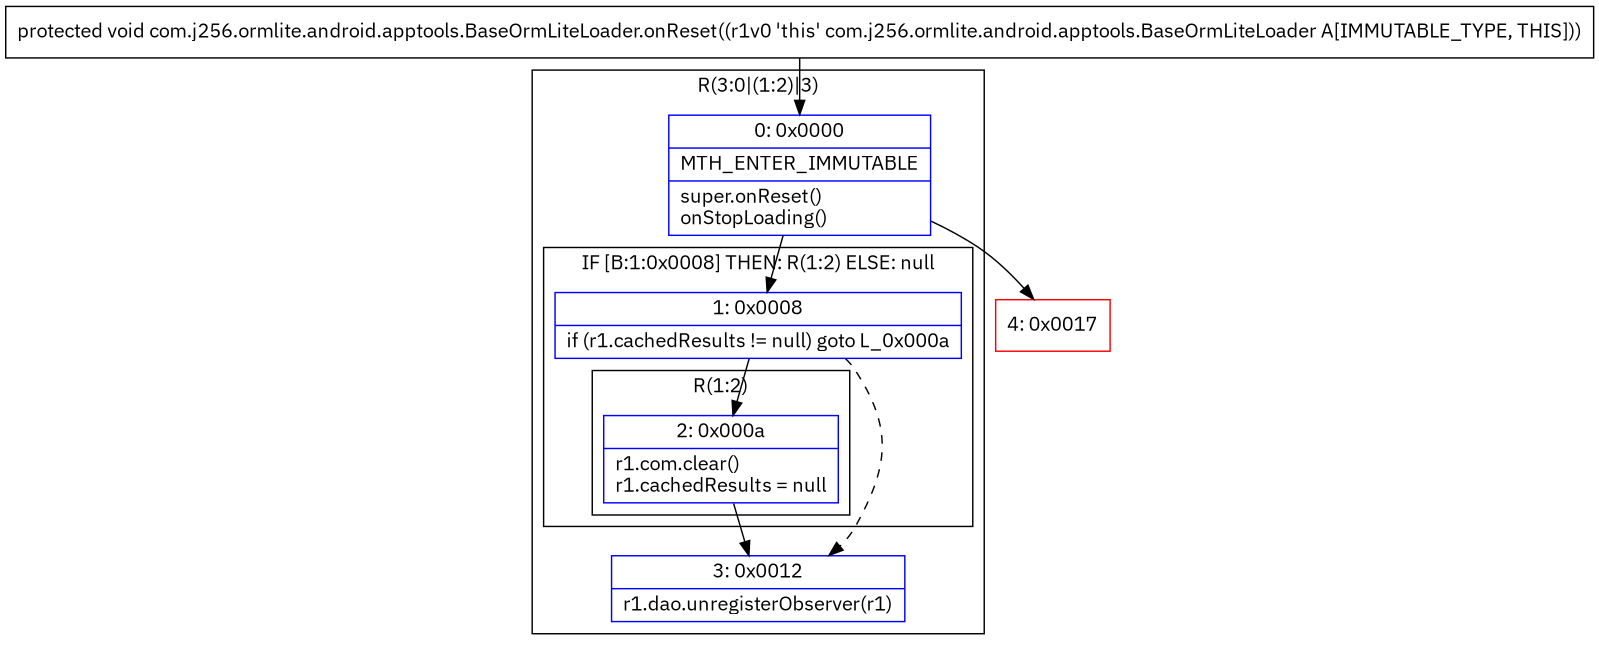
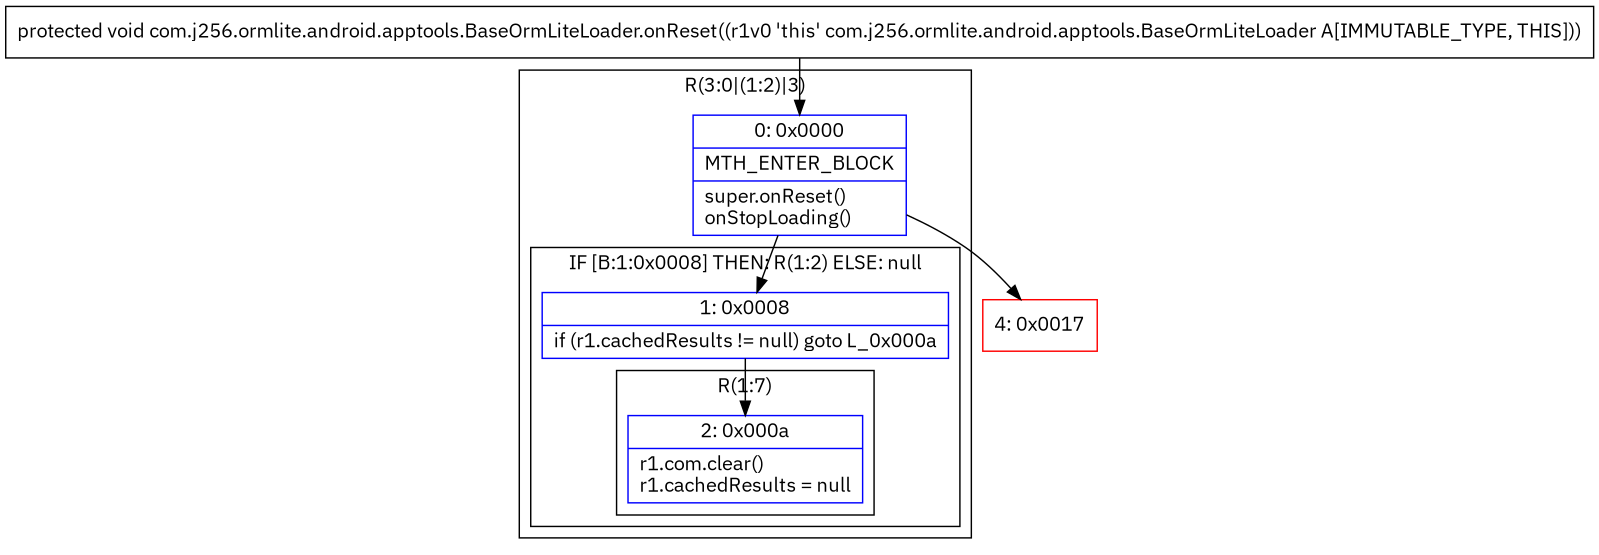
(800, 164) -> (800, 164)
(721, 387) -> (745, 387)
(758, 589) -> none
